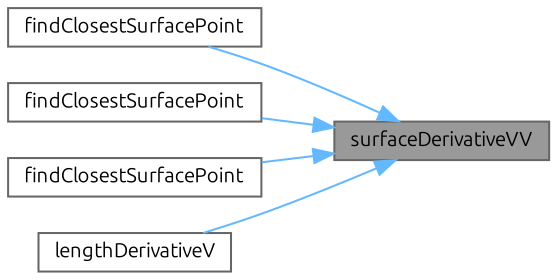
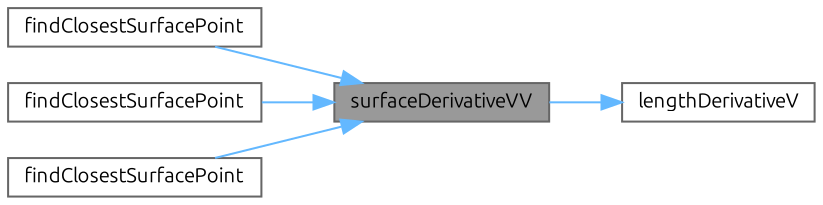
(291, 203) -> (575, 102)
